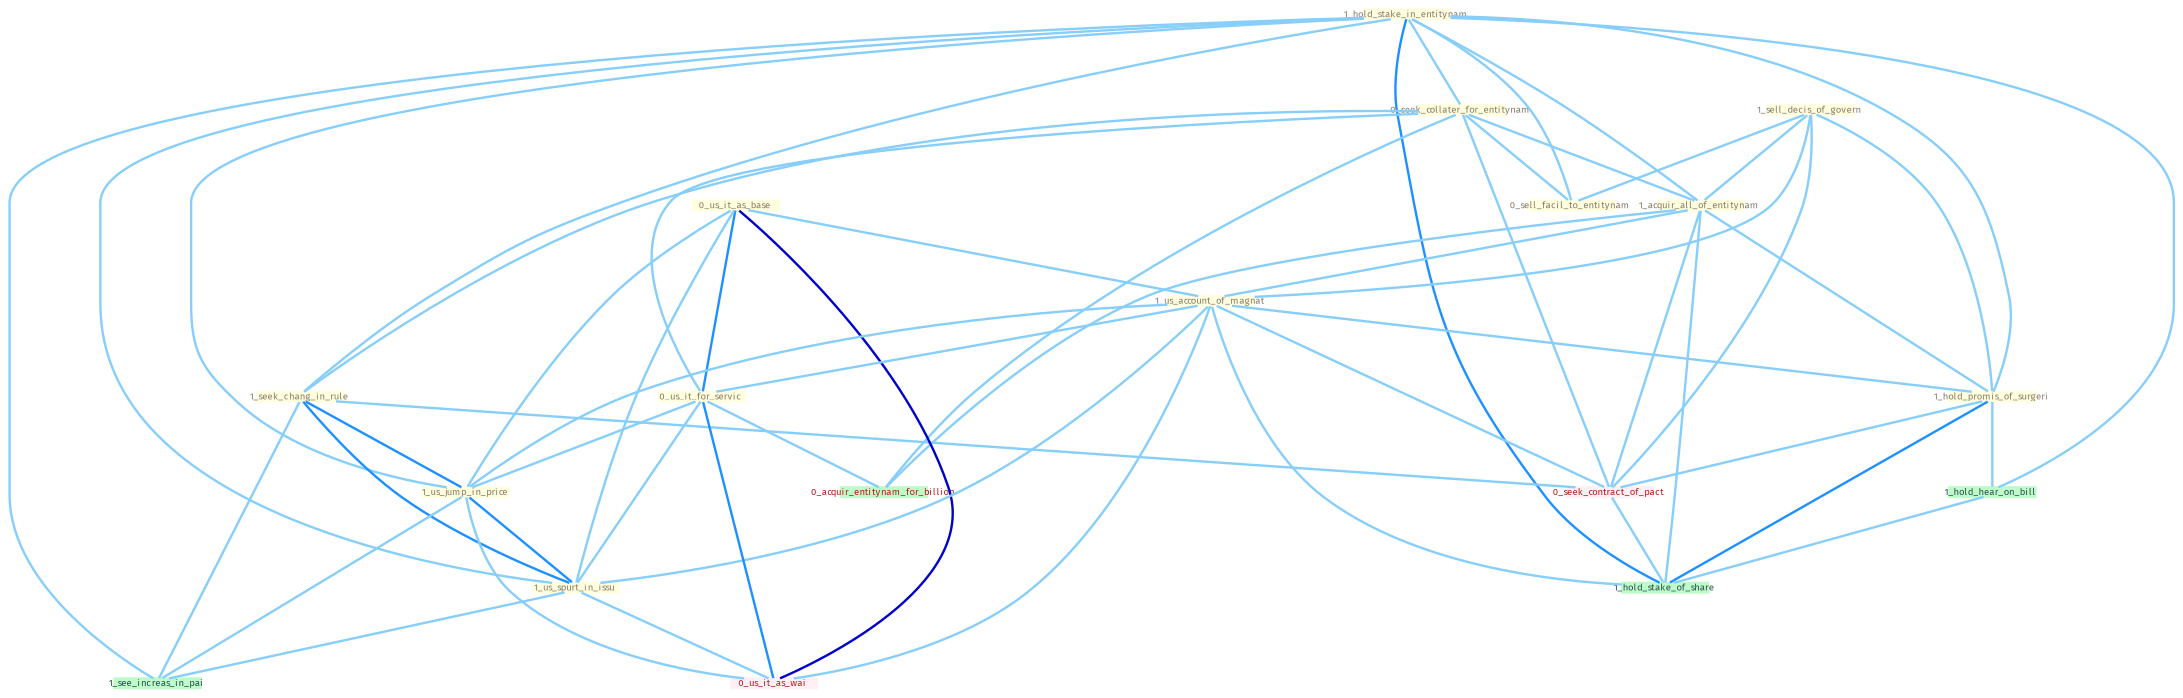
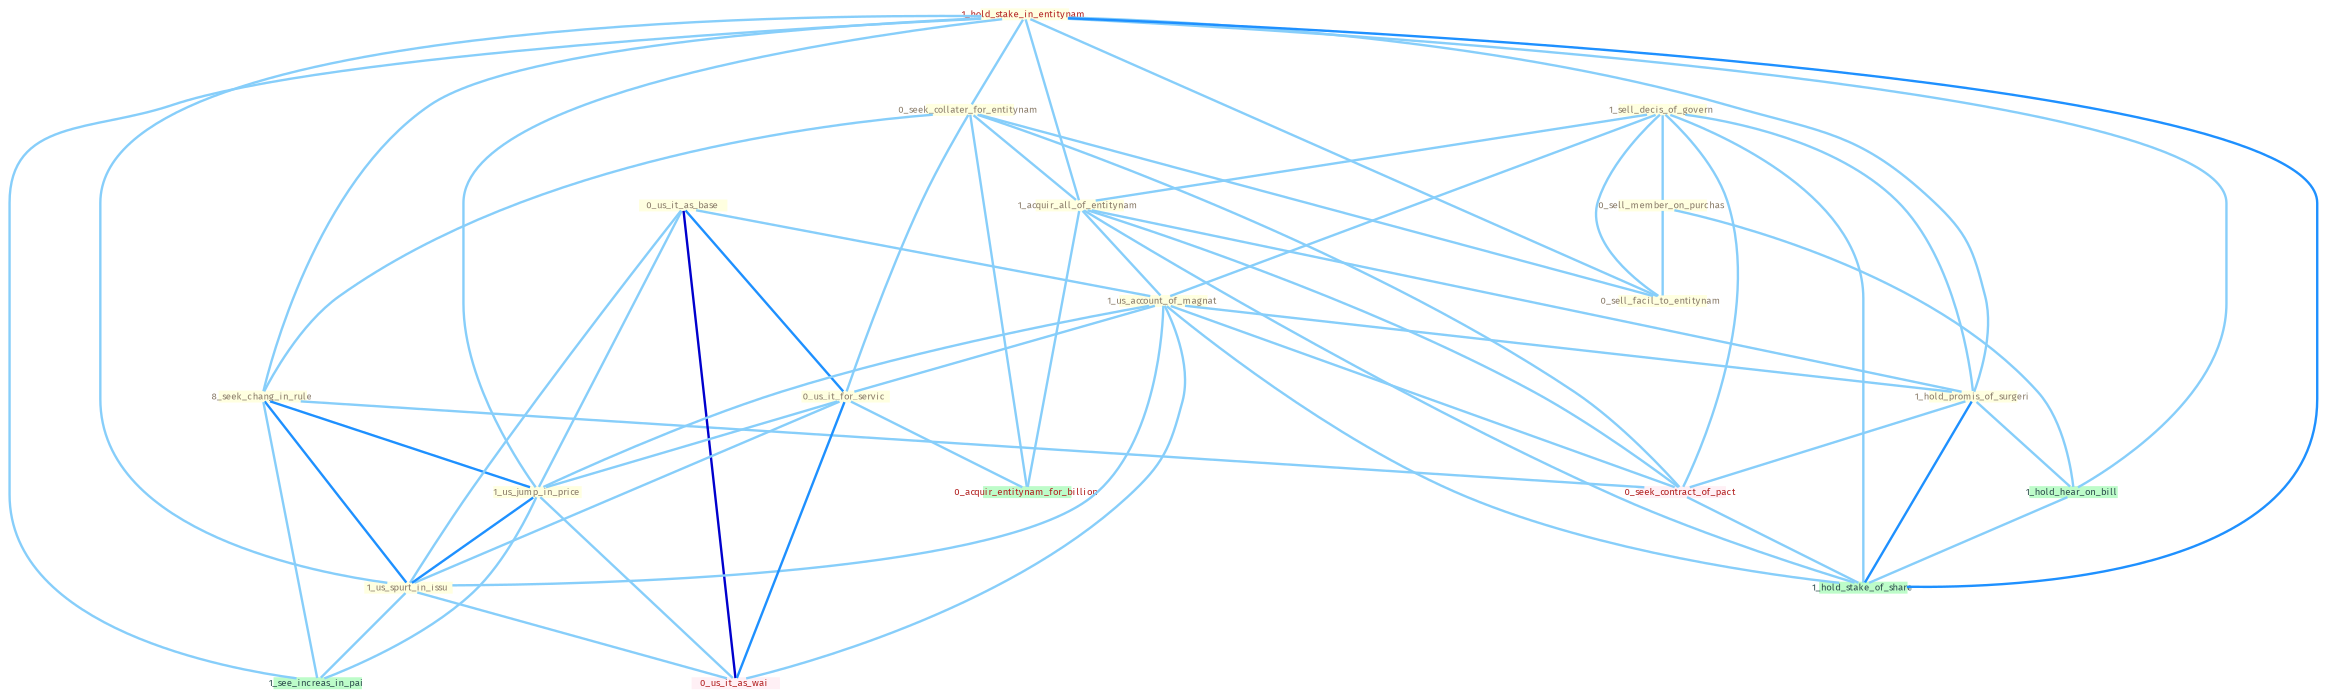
(1407, 14) -> (1025, 14)
none -> (1663, 205)
none -> (1863, 300)
(301, 397) -> (263, 397)
